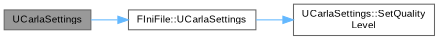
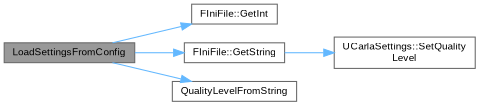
none -> (234, 14)
(48, 20) -> (69, 53)
(192, 20) -> (234, 53)
none -> (234, 91)
